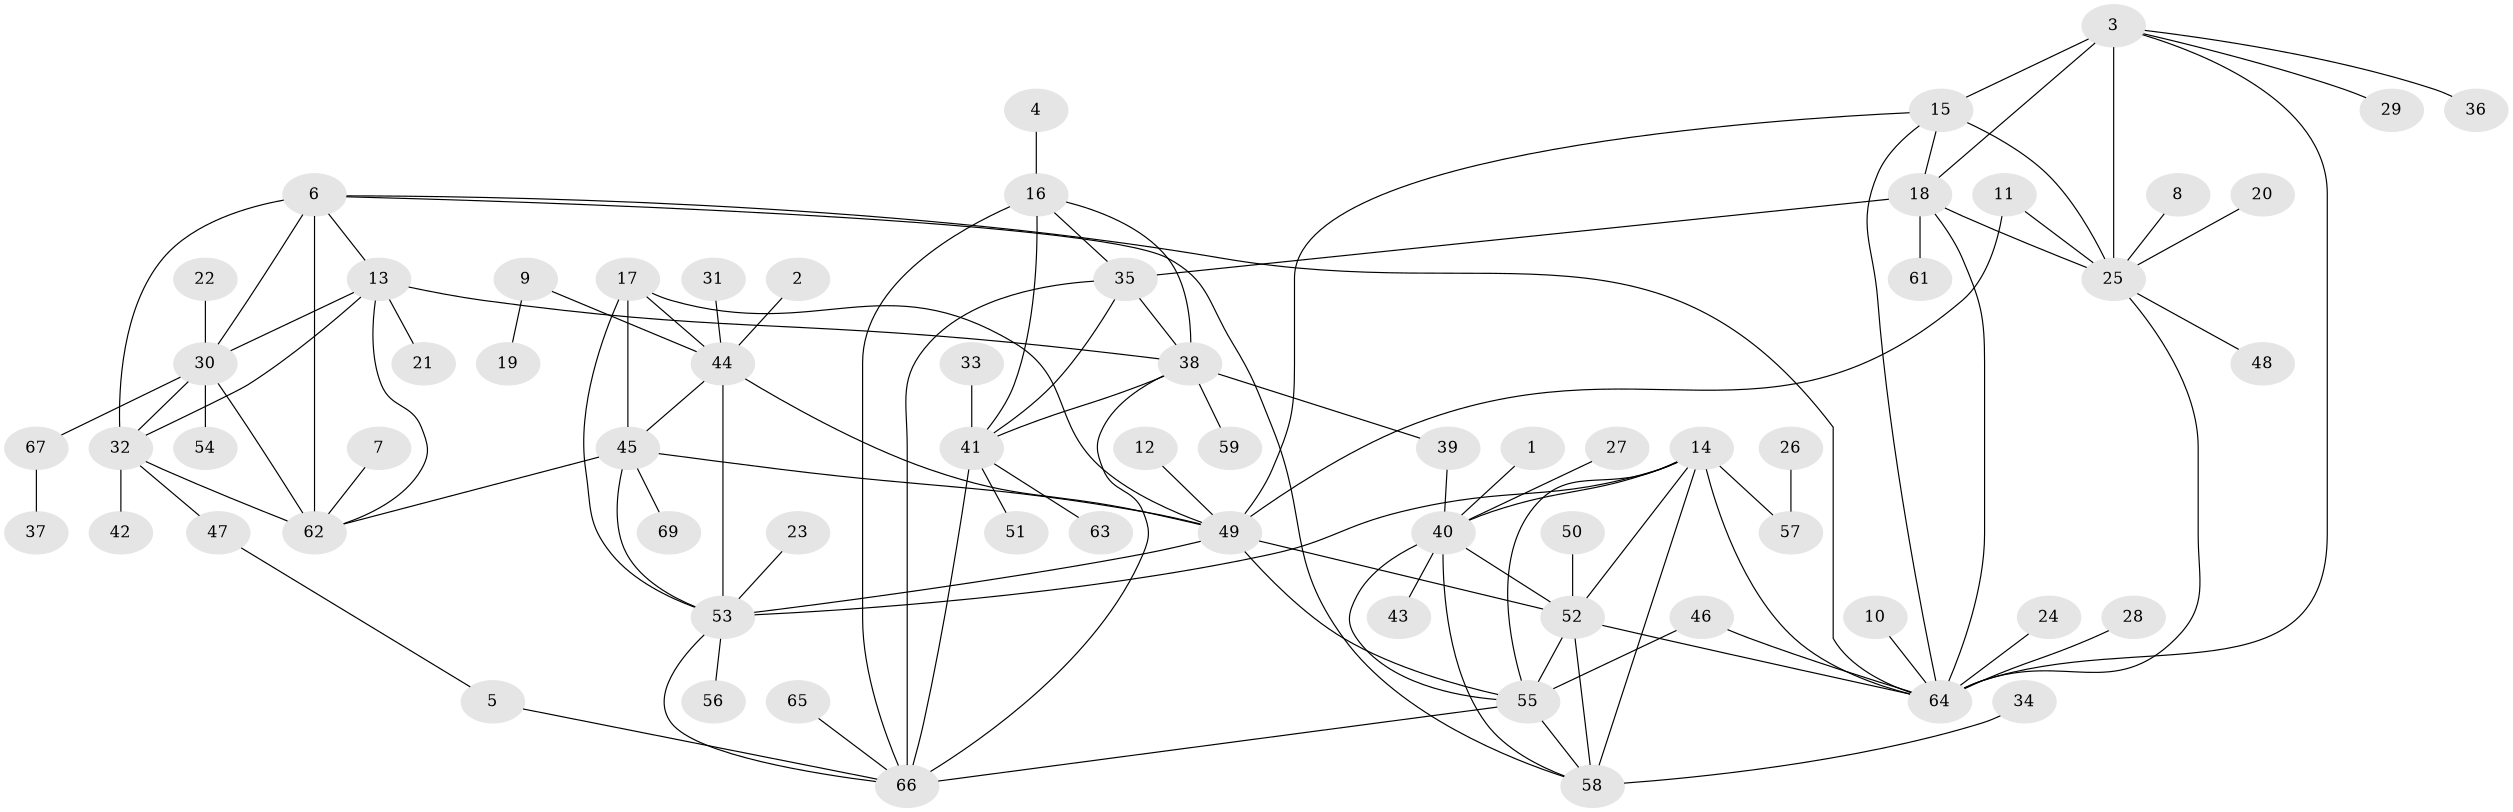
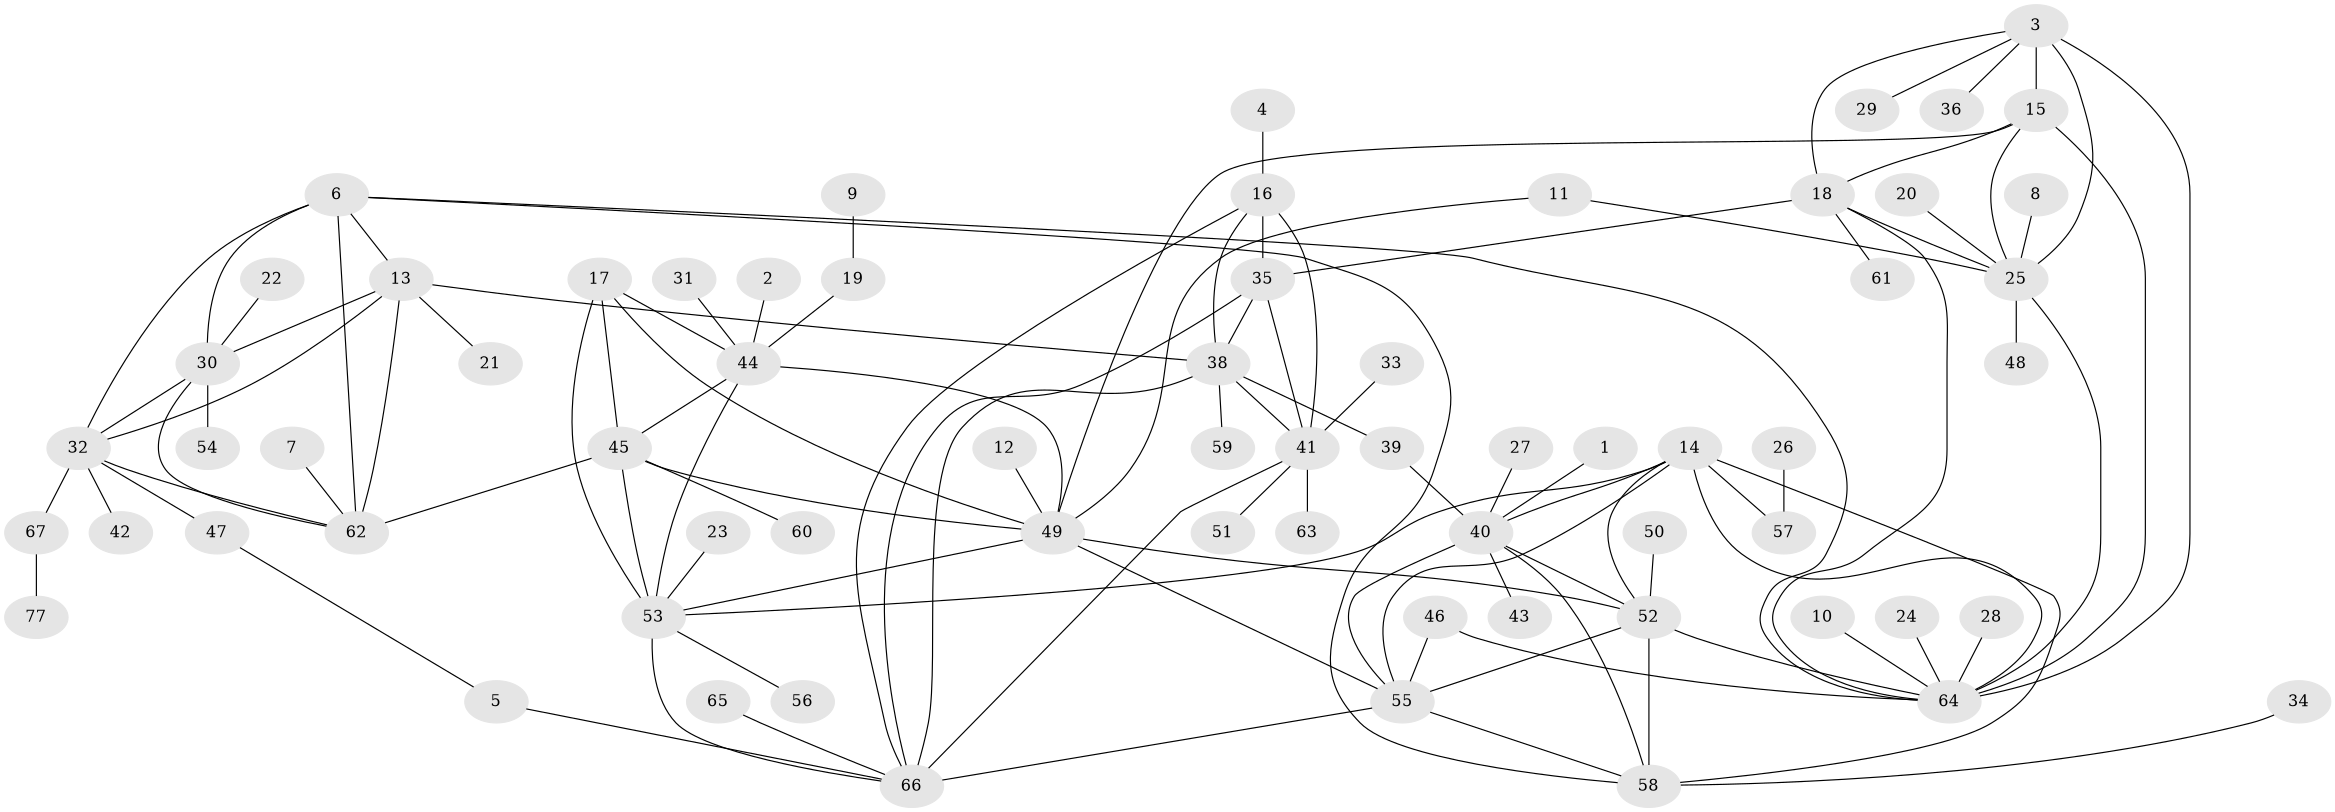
(635, 326) -> (806, 318)
(127, 403) -> (57, 491)
(36, 533) -> (36, 617)
(669, 533) -> (803, 533)
